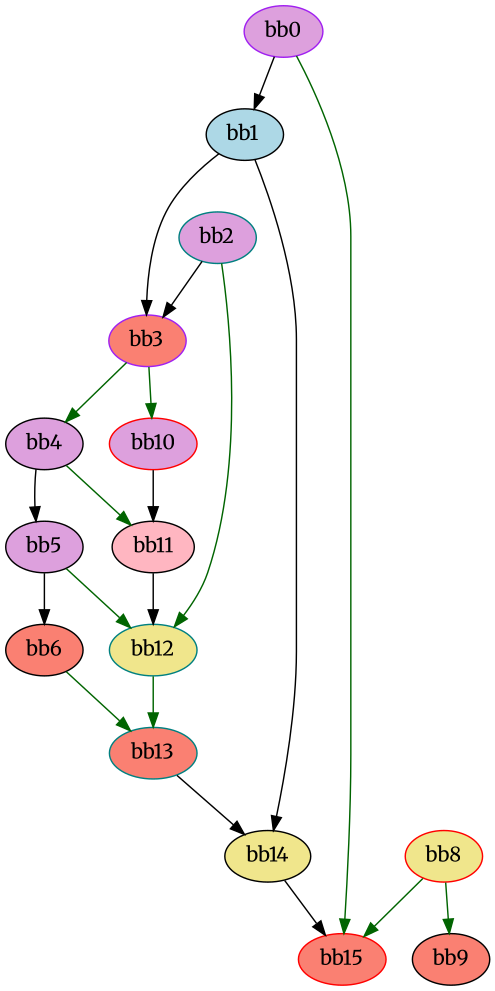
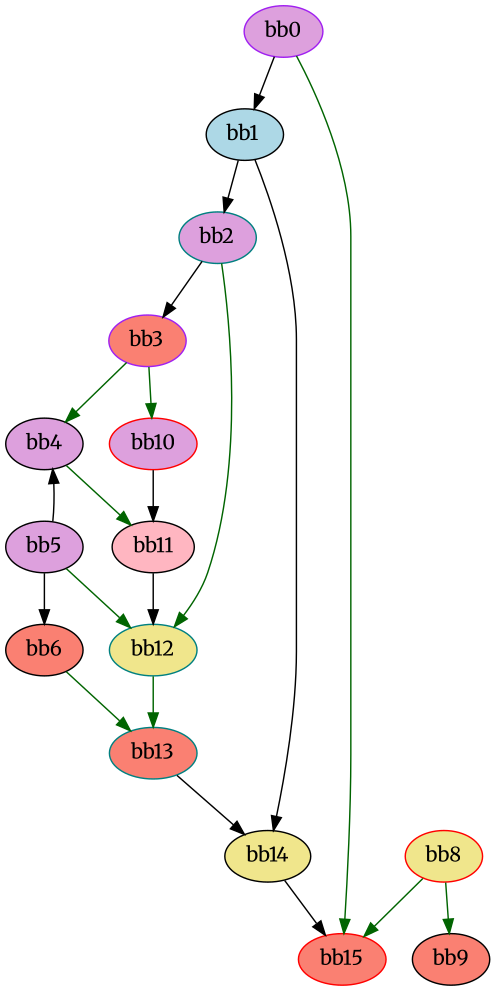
(164, 218) -> (233, 179)
(35, 488) -> (54, 503)
